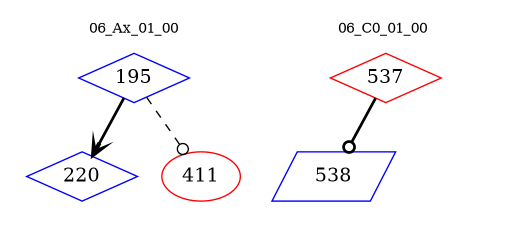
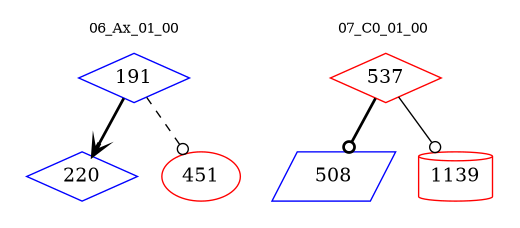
(383, 29) -> (383, 29)
(134, 78) -> (134, 78)
(201, 176) -> (201, 176)
(334, 176) -> (334, 176)
none -> (456, 176)
